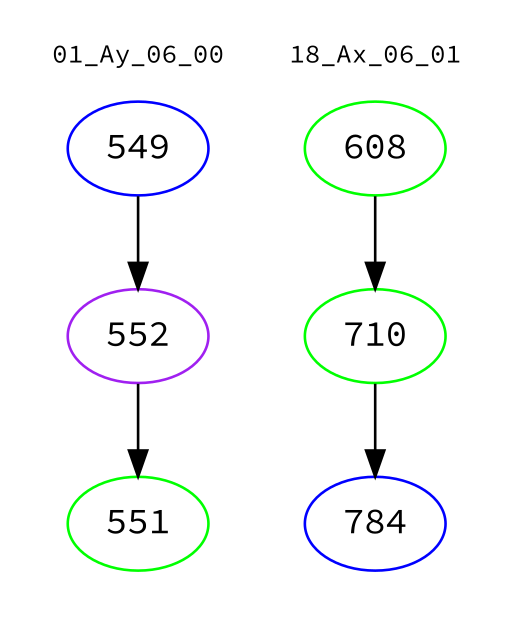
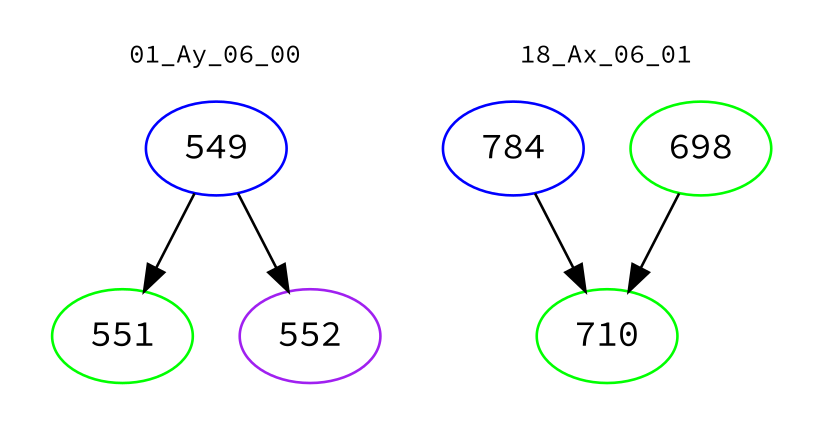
(375, 149) -> (701, 149)
(138, 417) -> (175, 231)
(375, 417) -> (554, 231)
